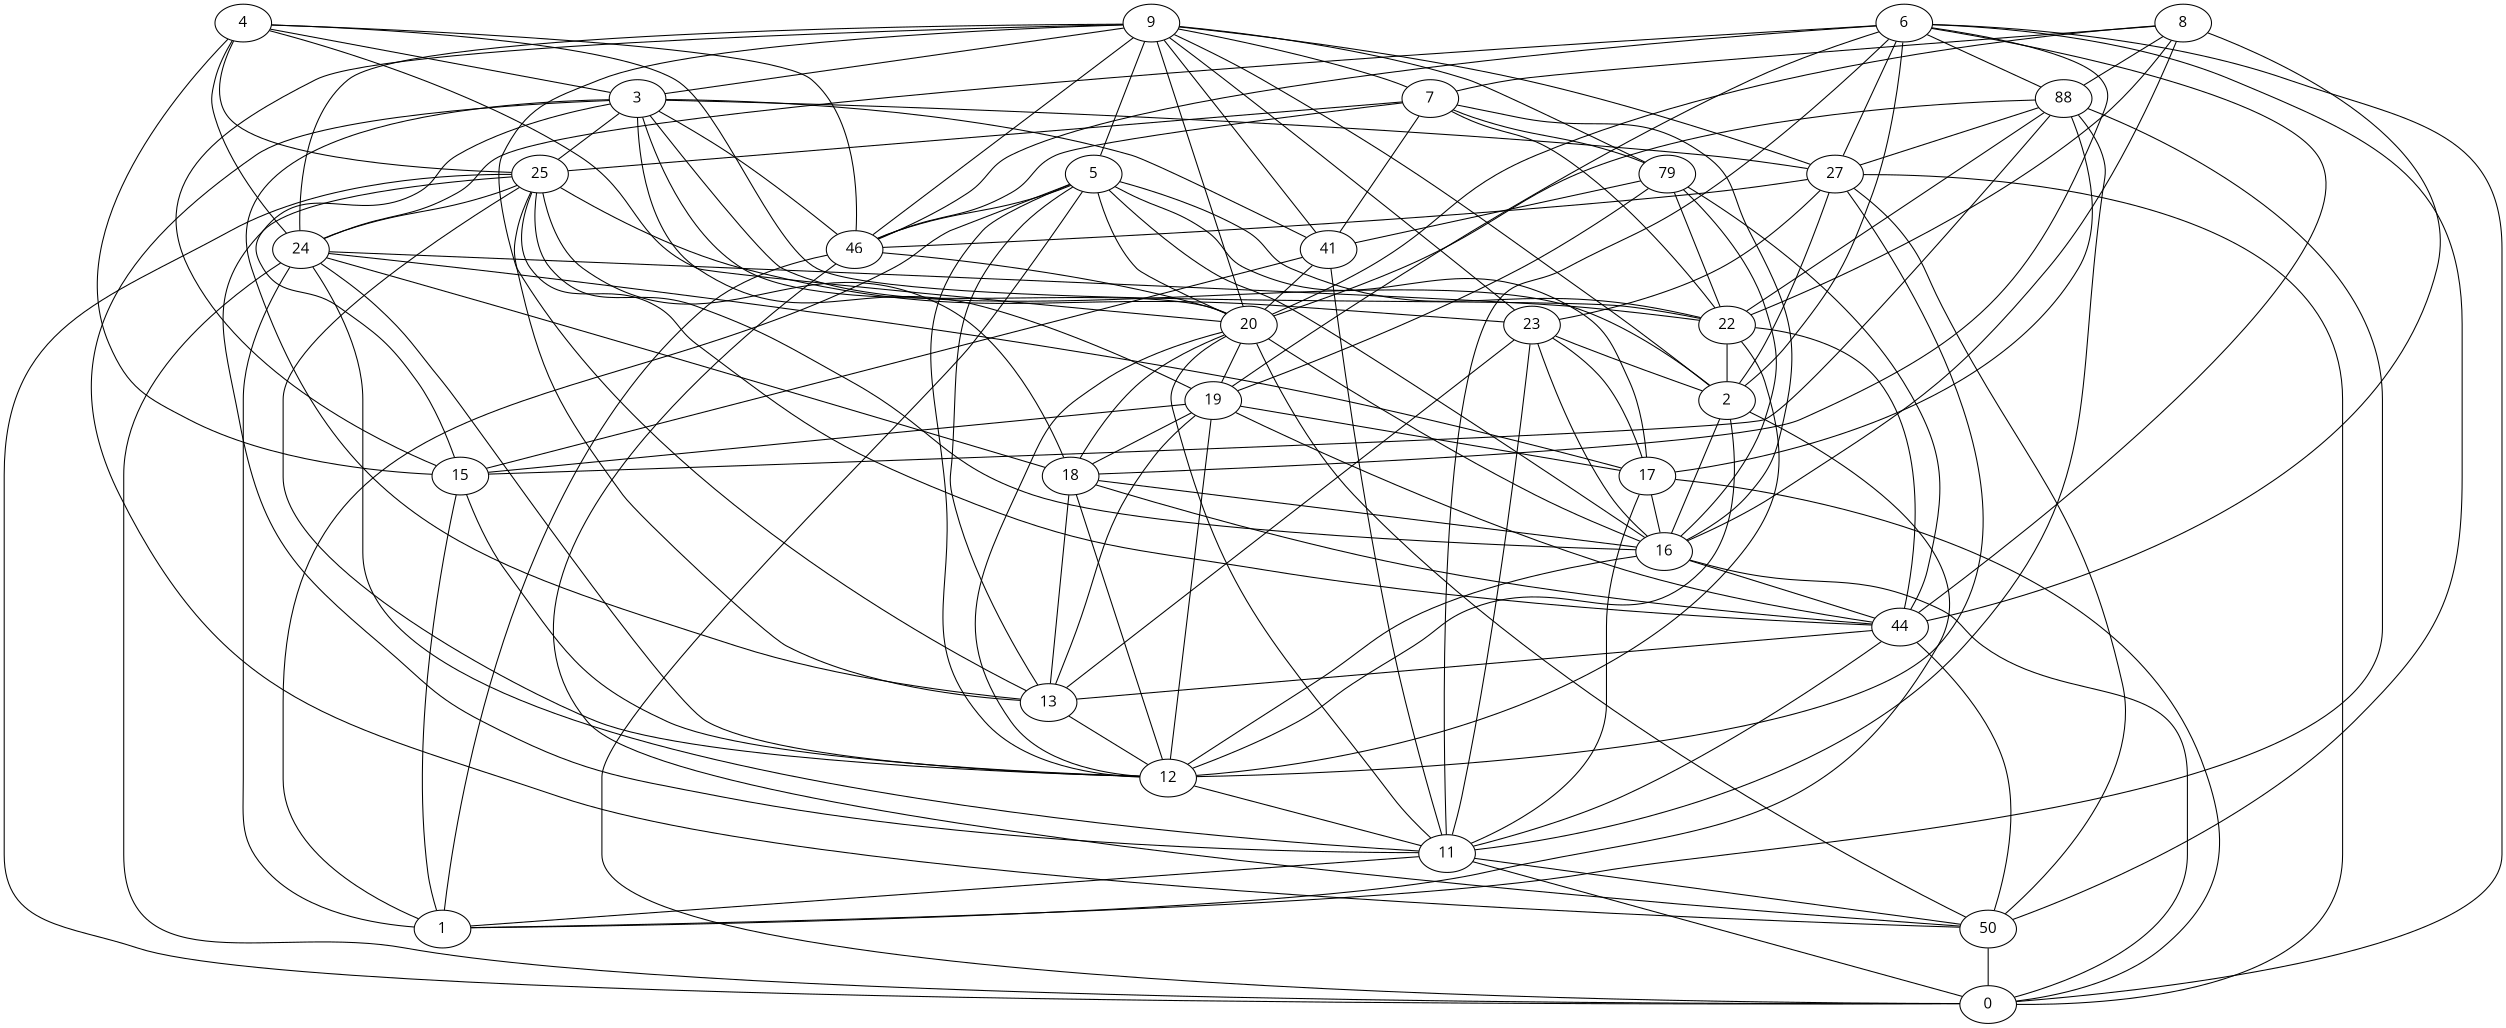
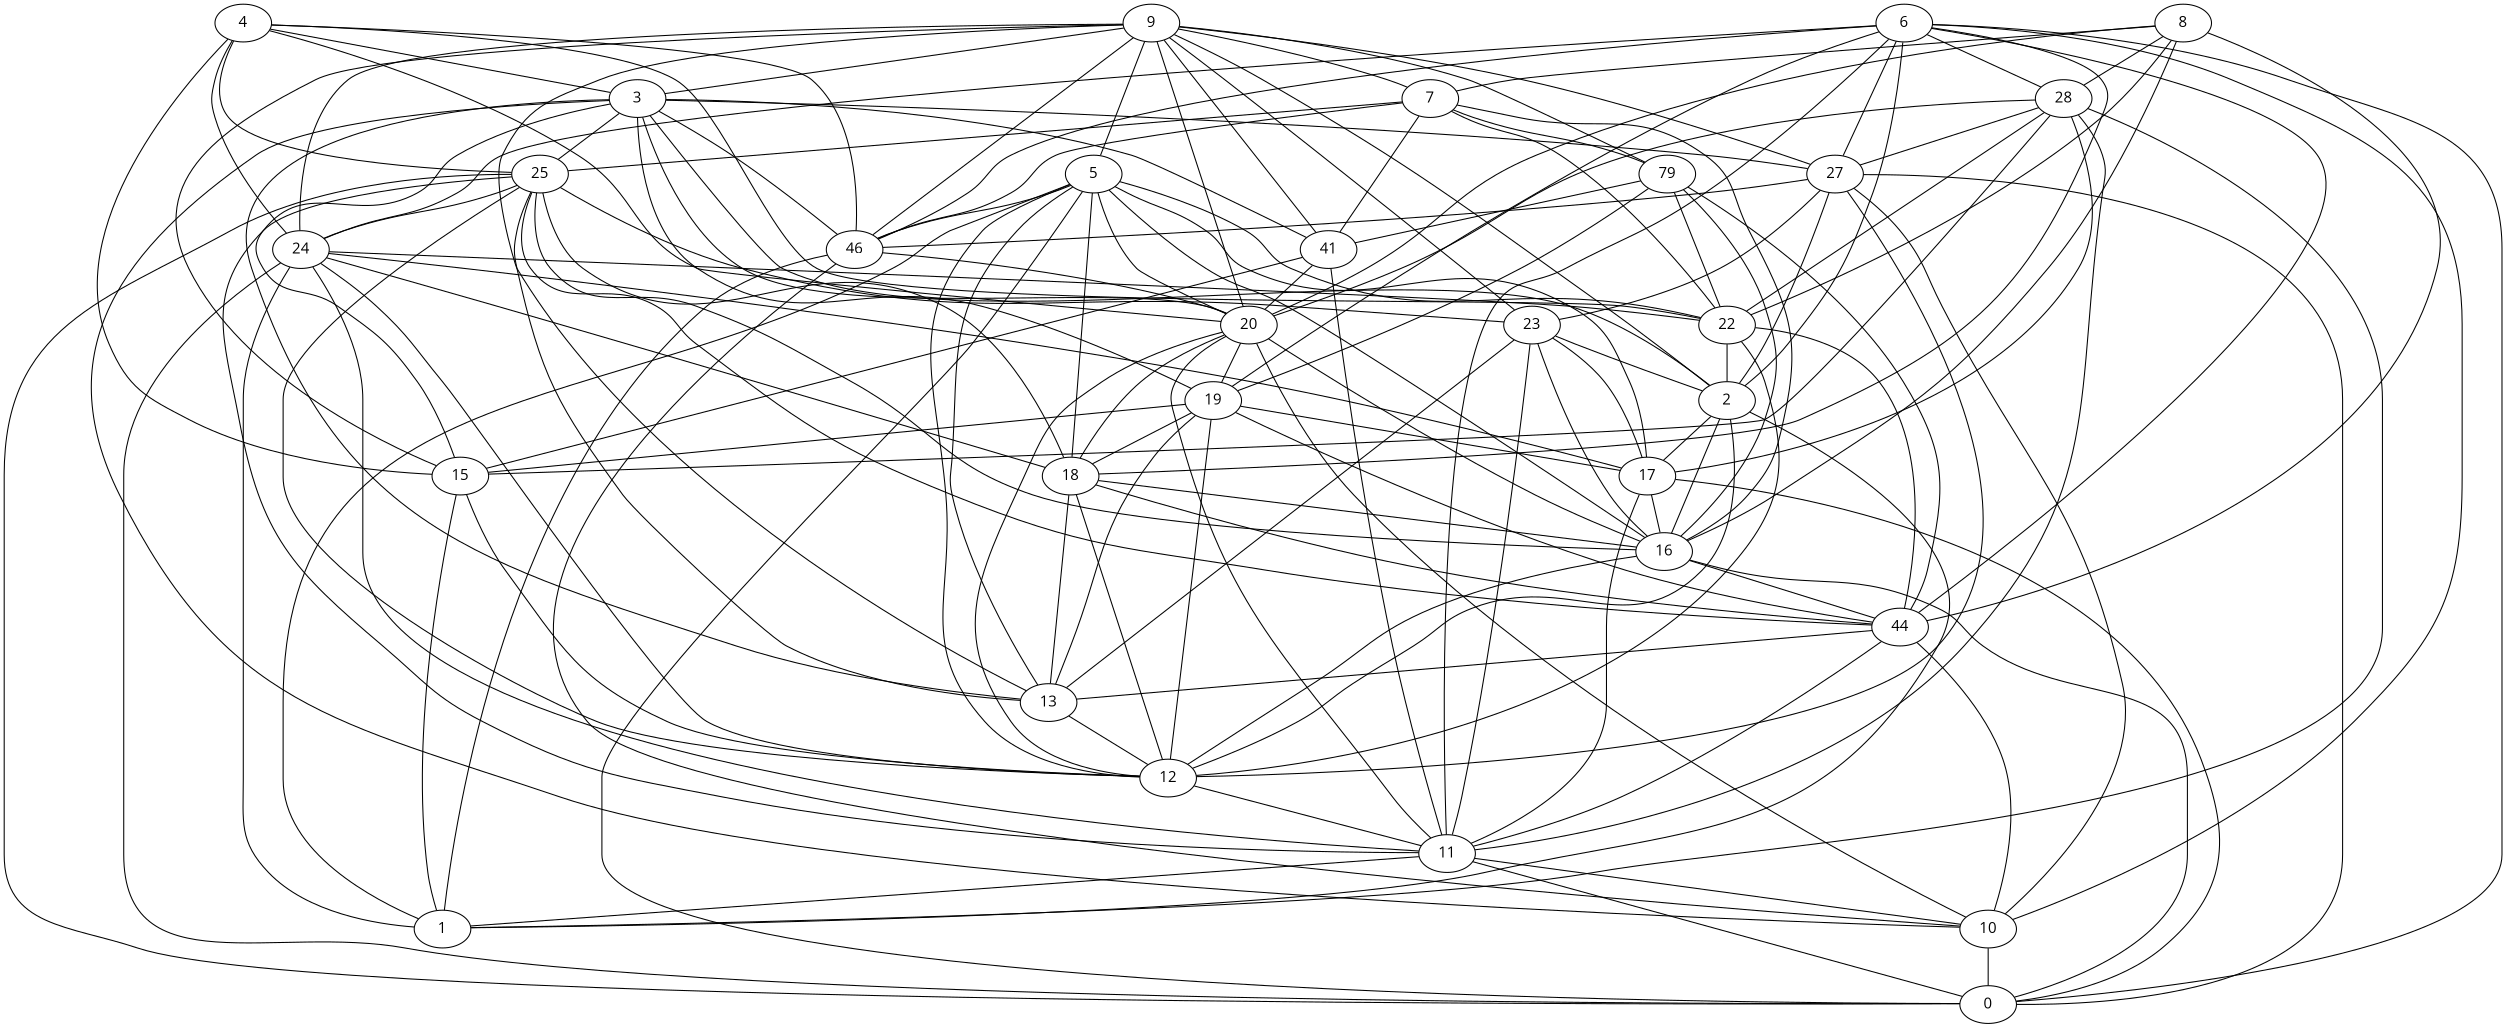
(2064, 99) -> (2064, 99)
none -> (1082, 325)
none -> (1678, 447)
(1988, 929) -> (1988, 929)
